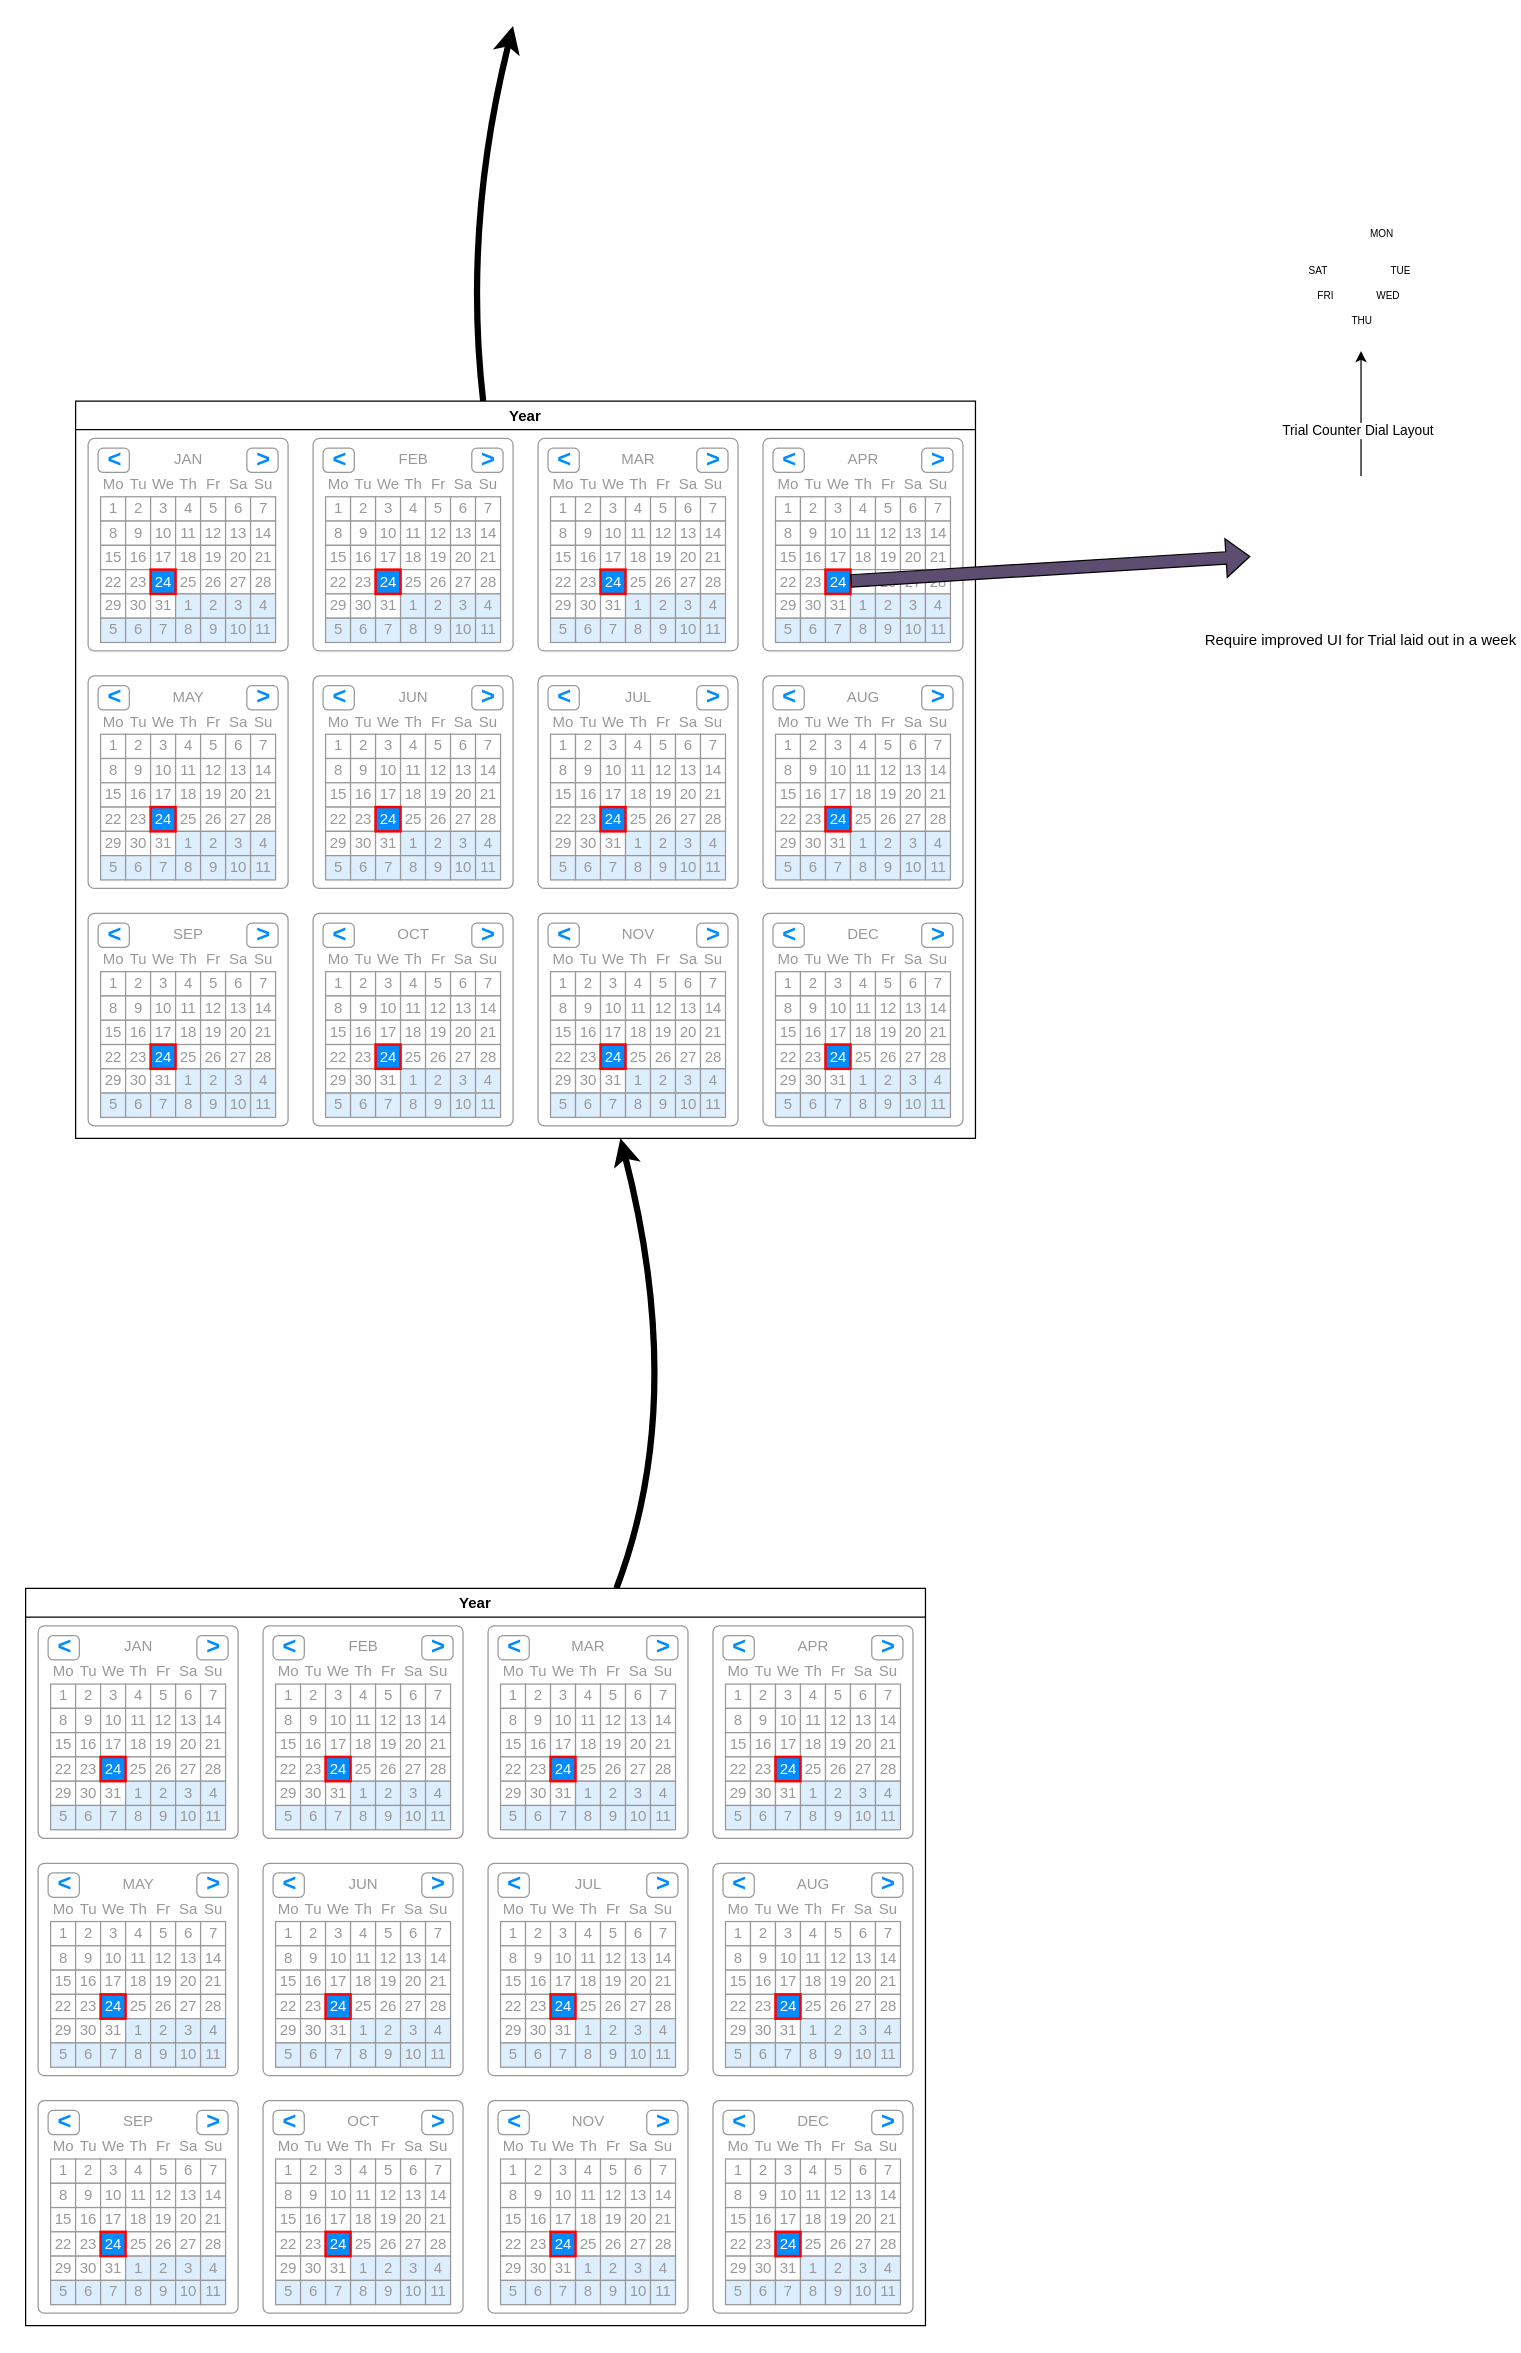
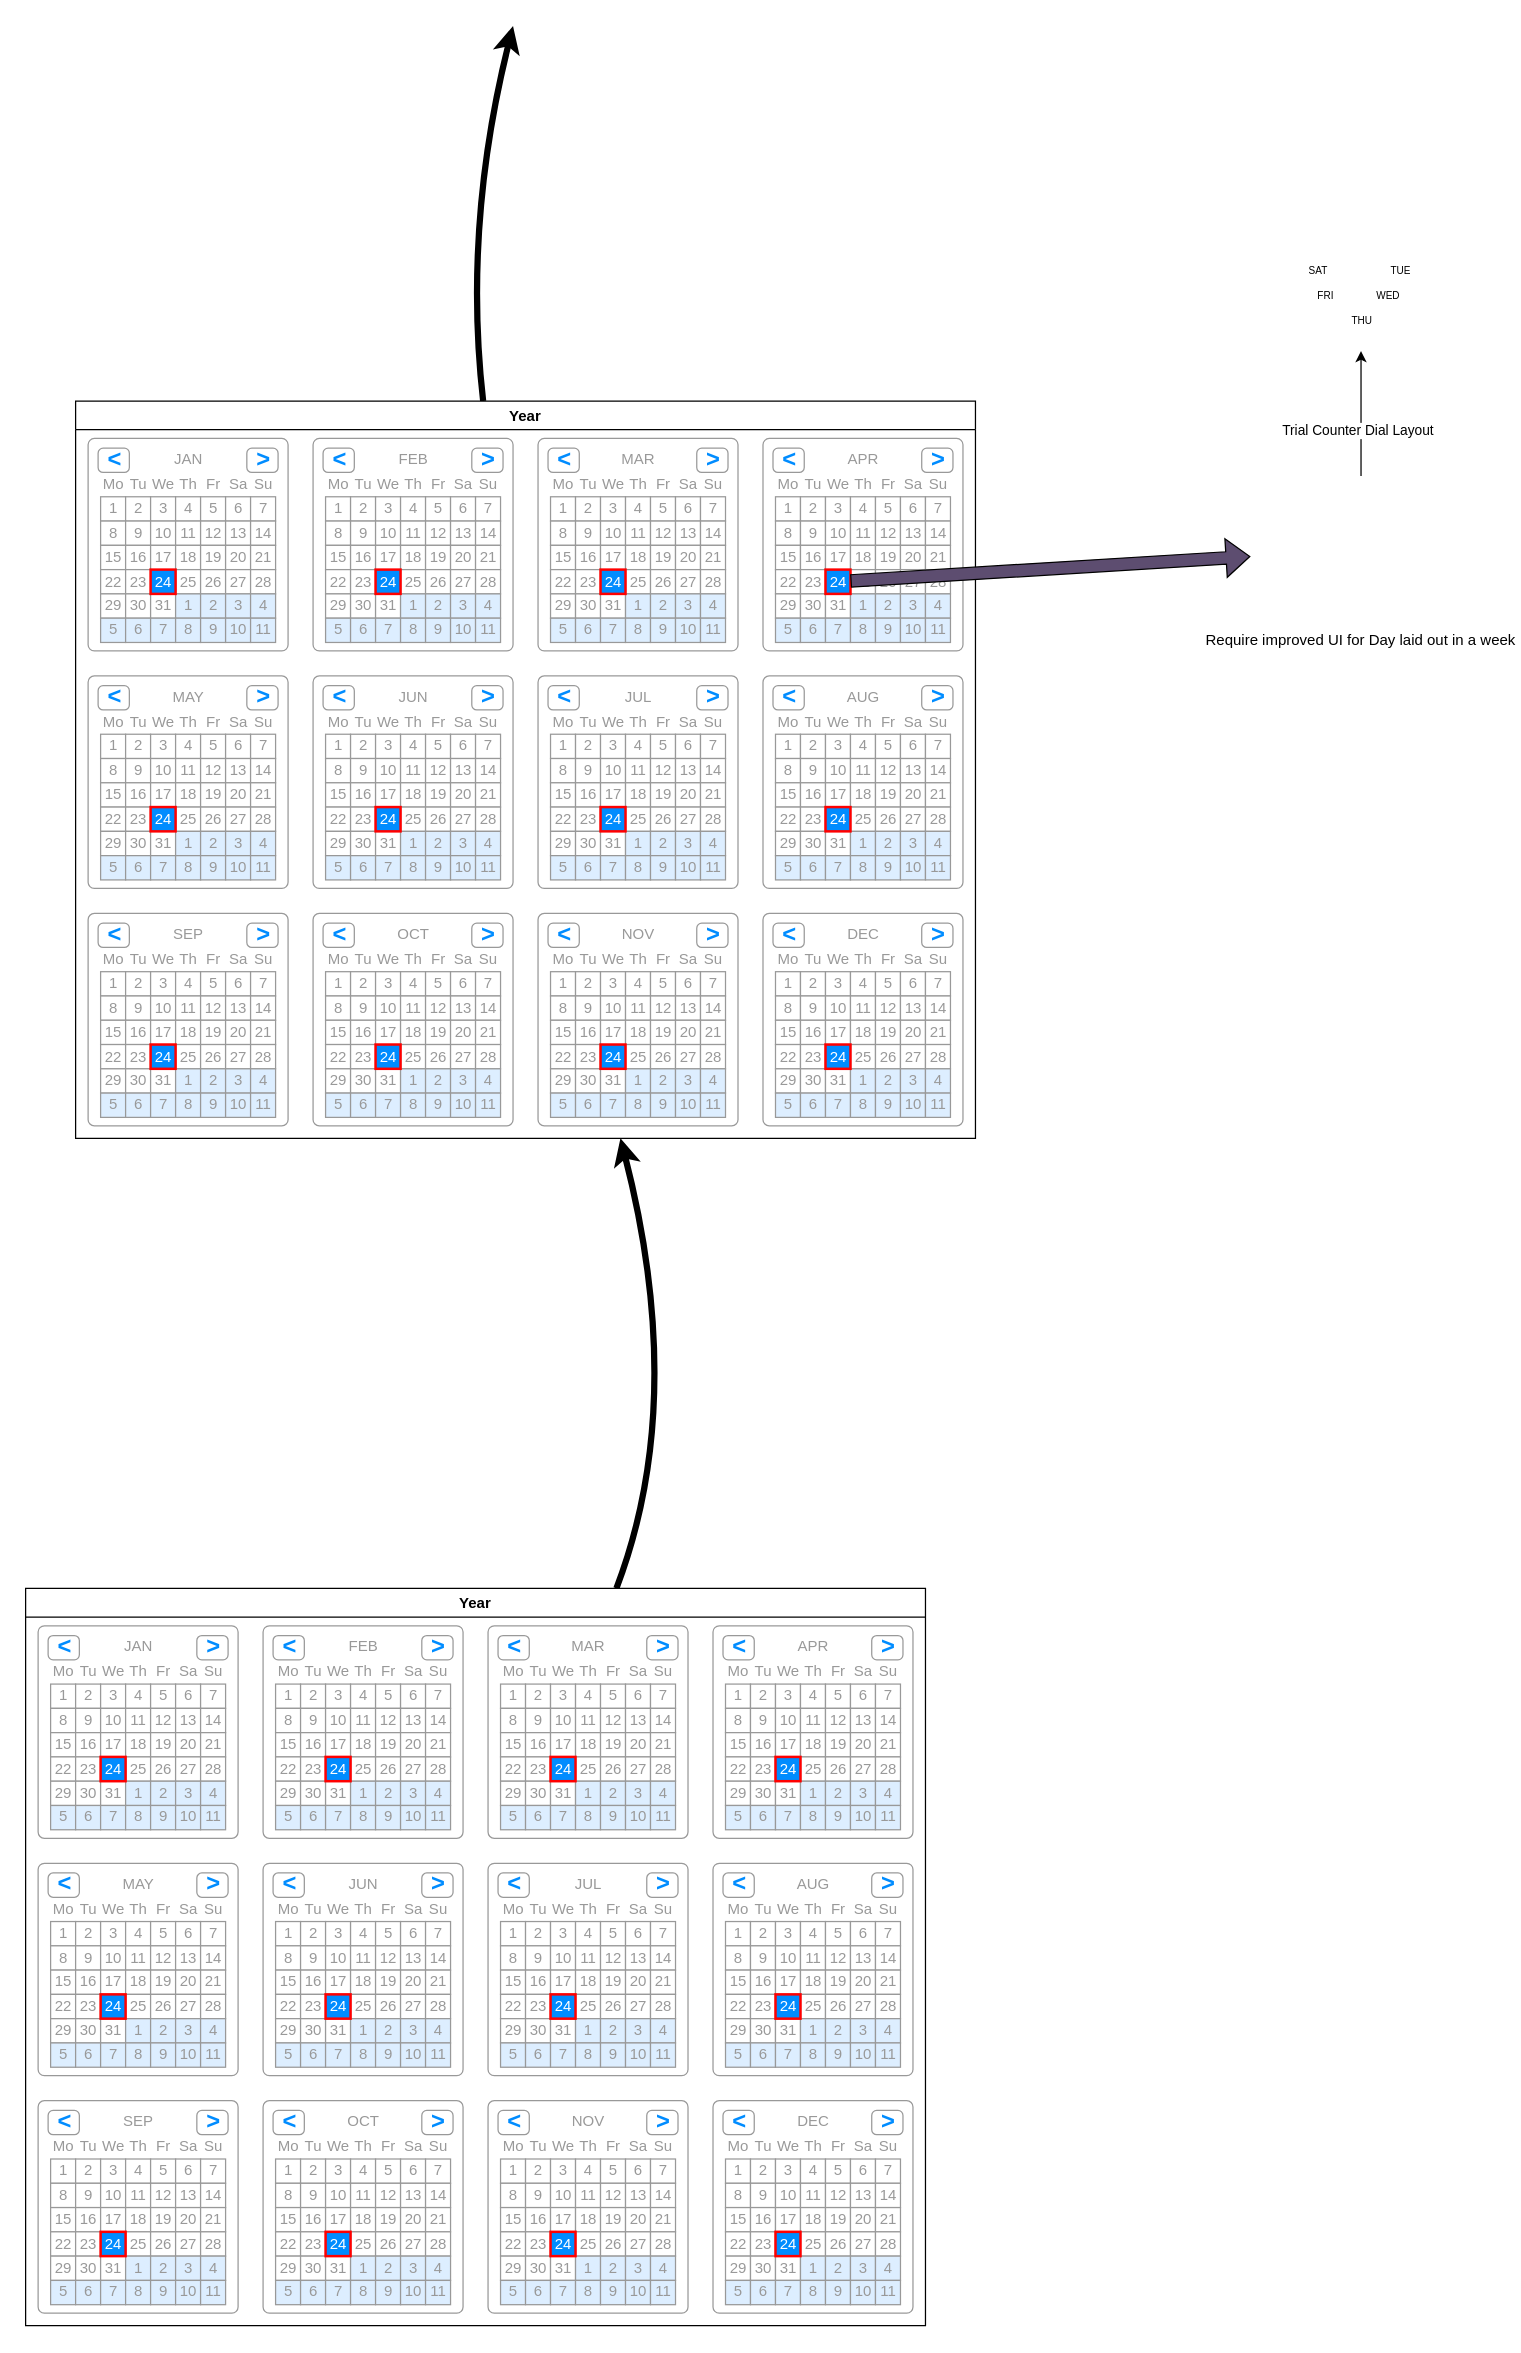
(1382, 232) -> none
(1361, 640) -> (1361, 640)
